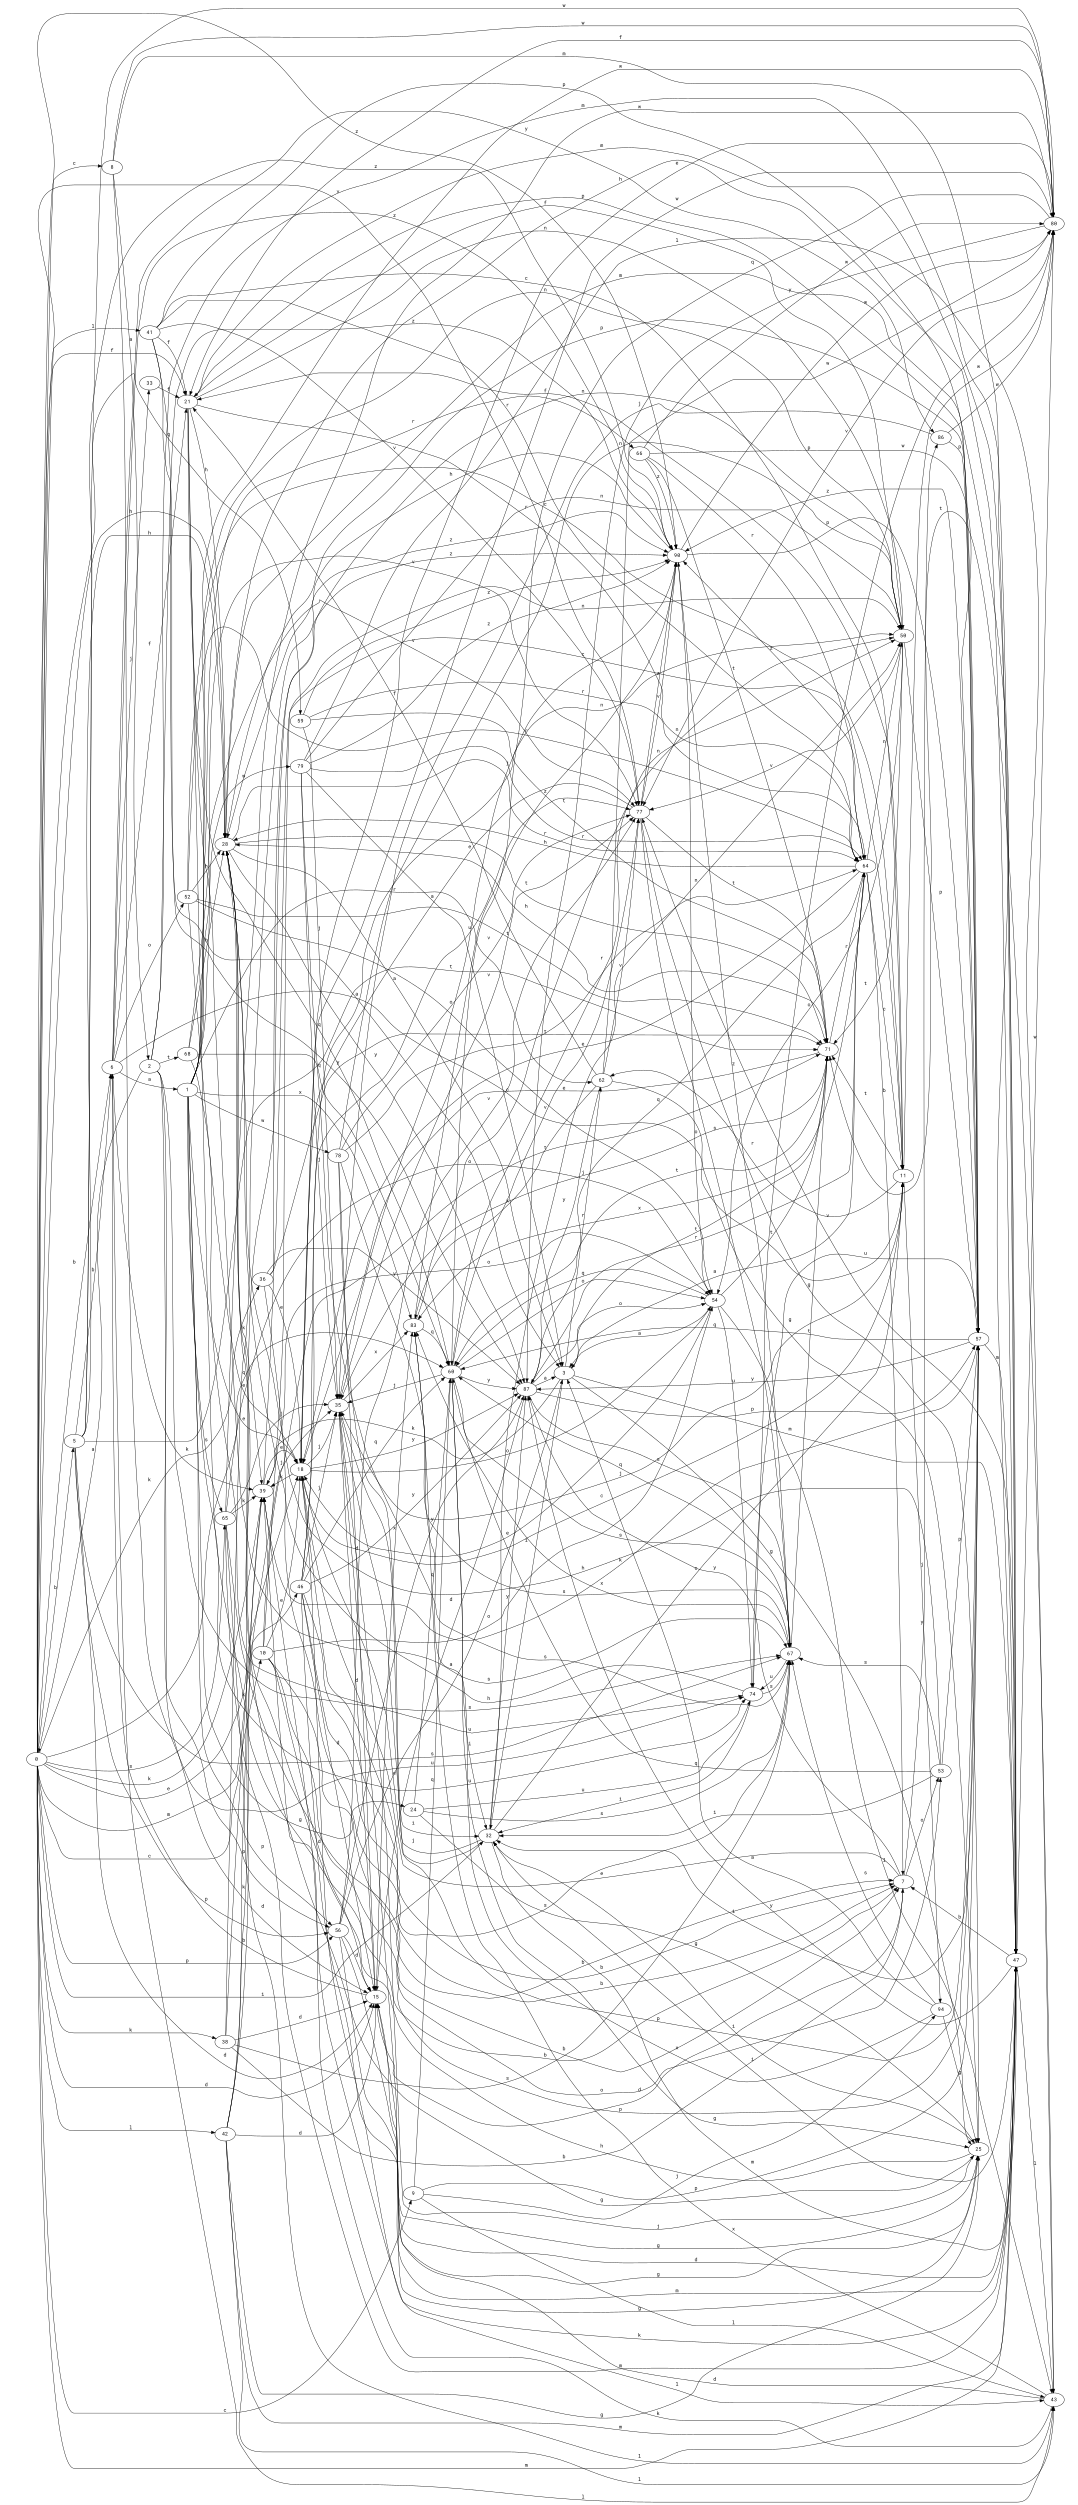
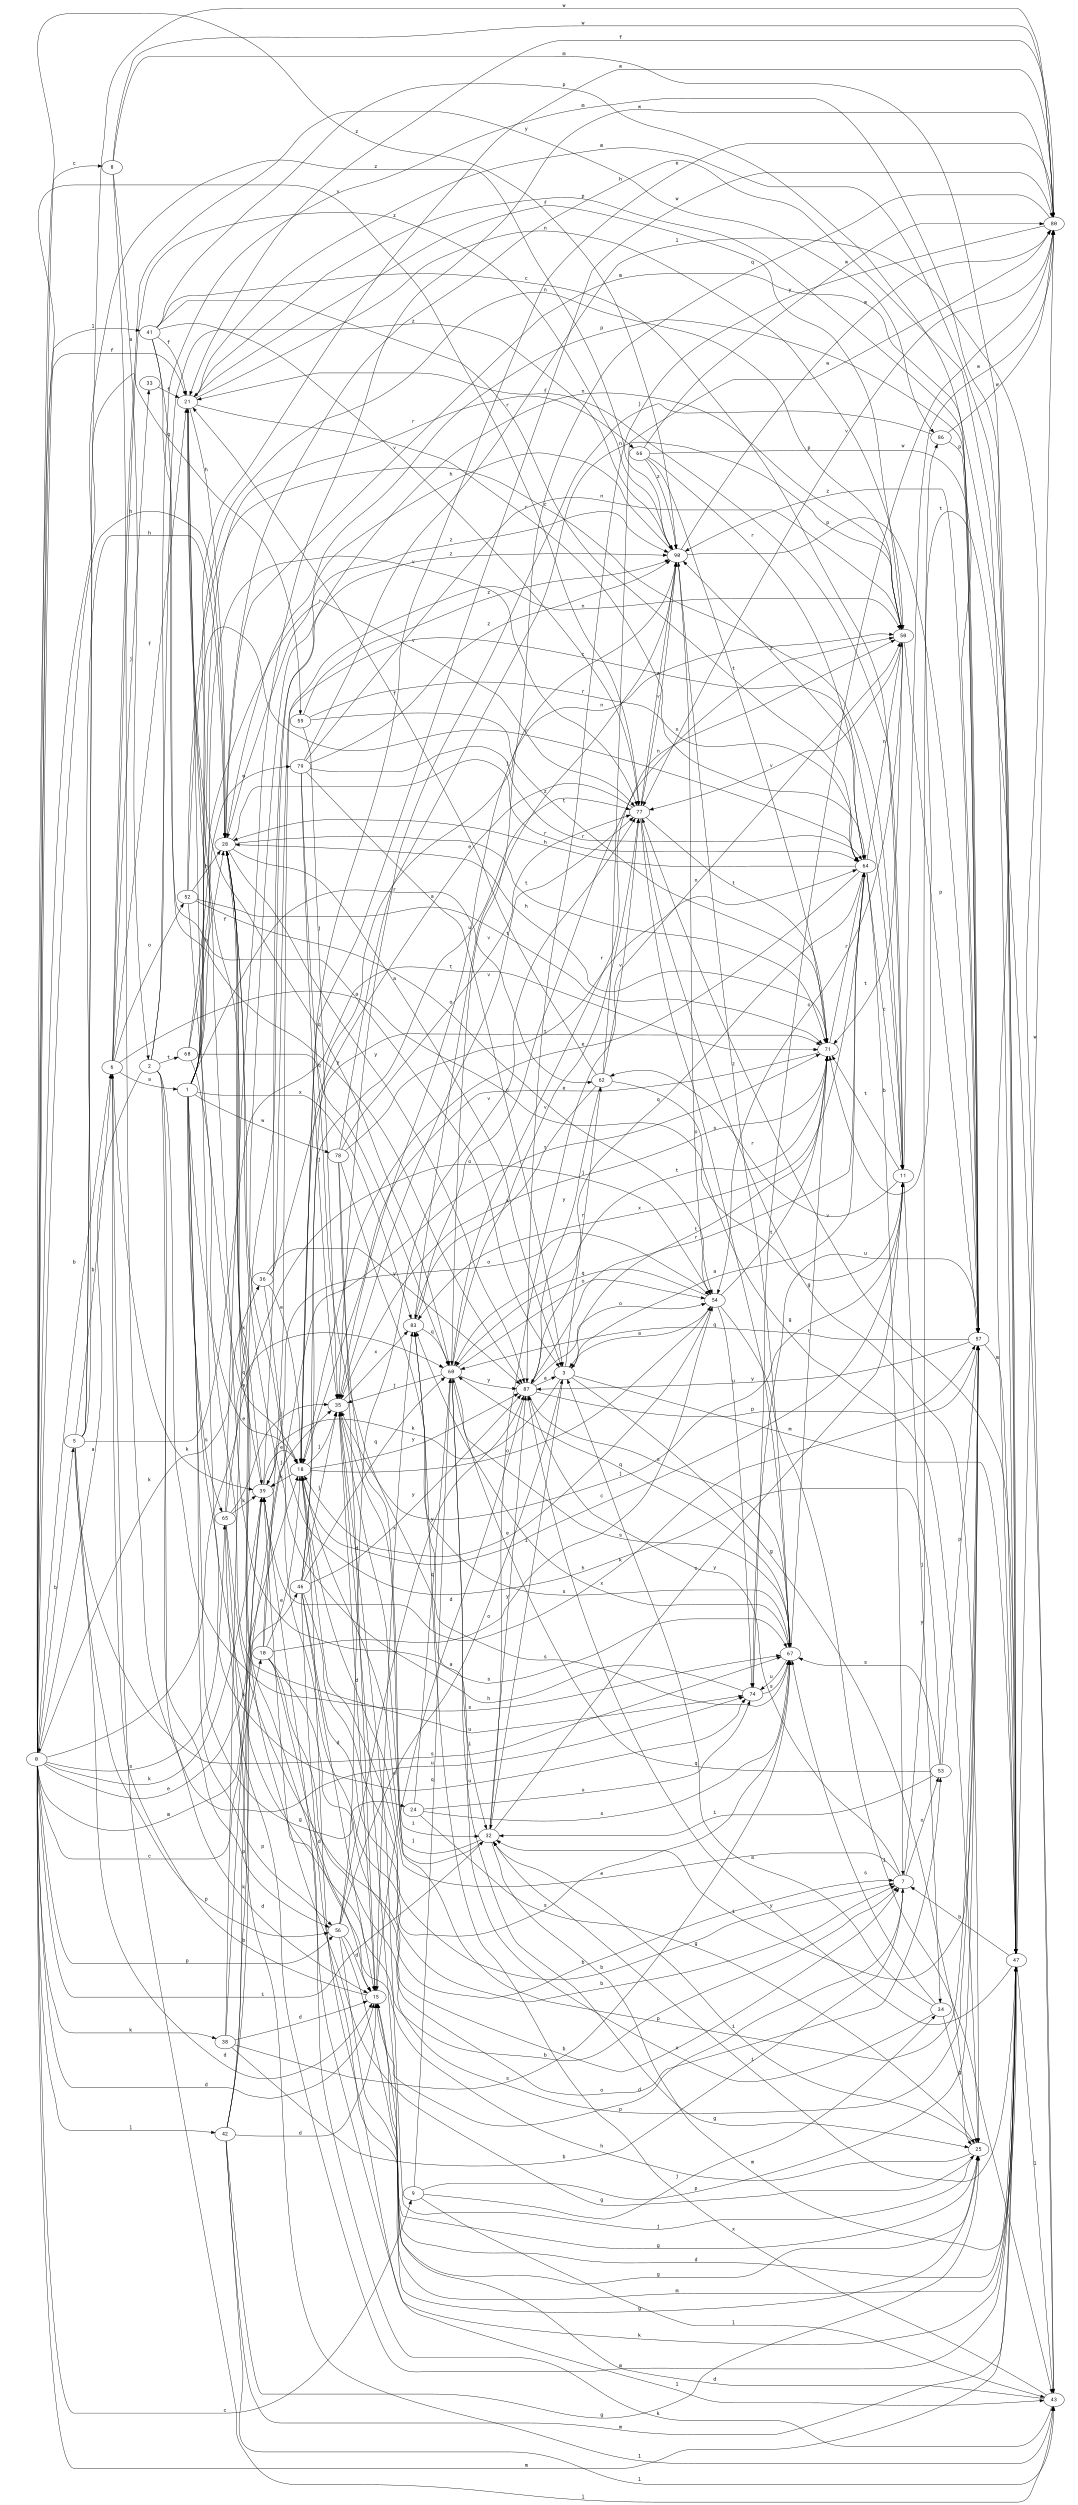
none -> (220, 950)
(649, 1796) -> none
(941, 2010) -> (941, 2010)
